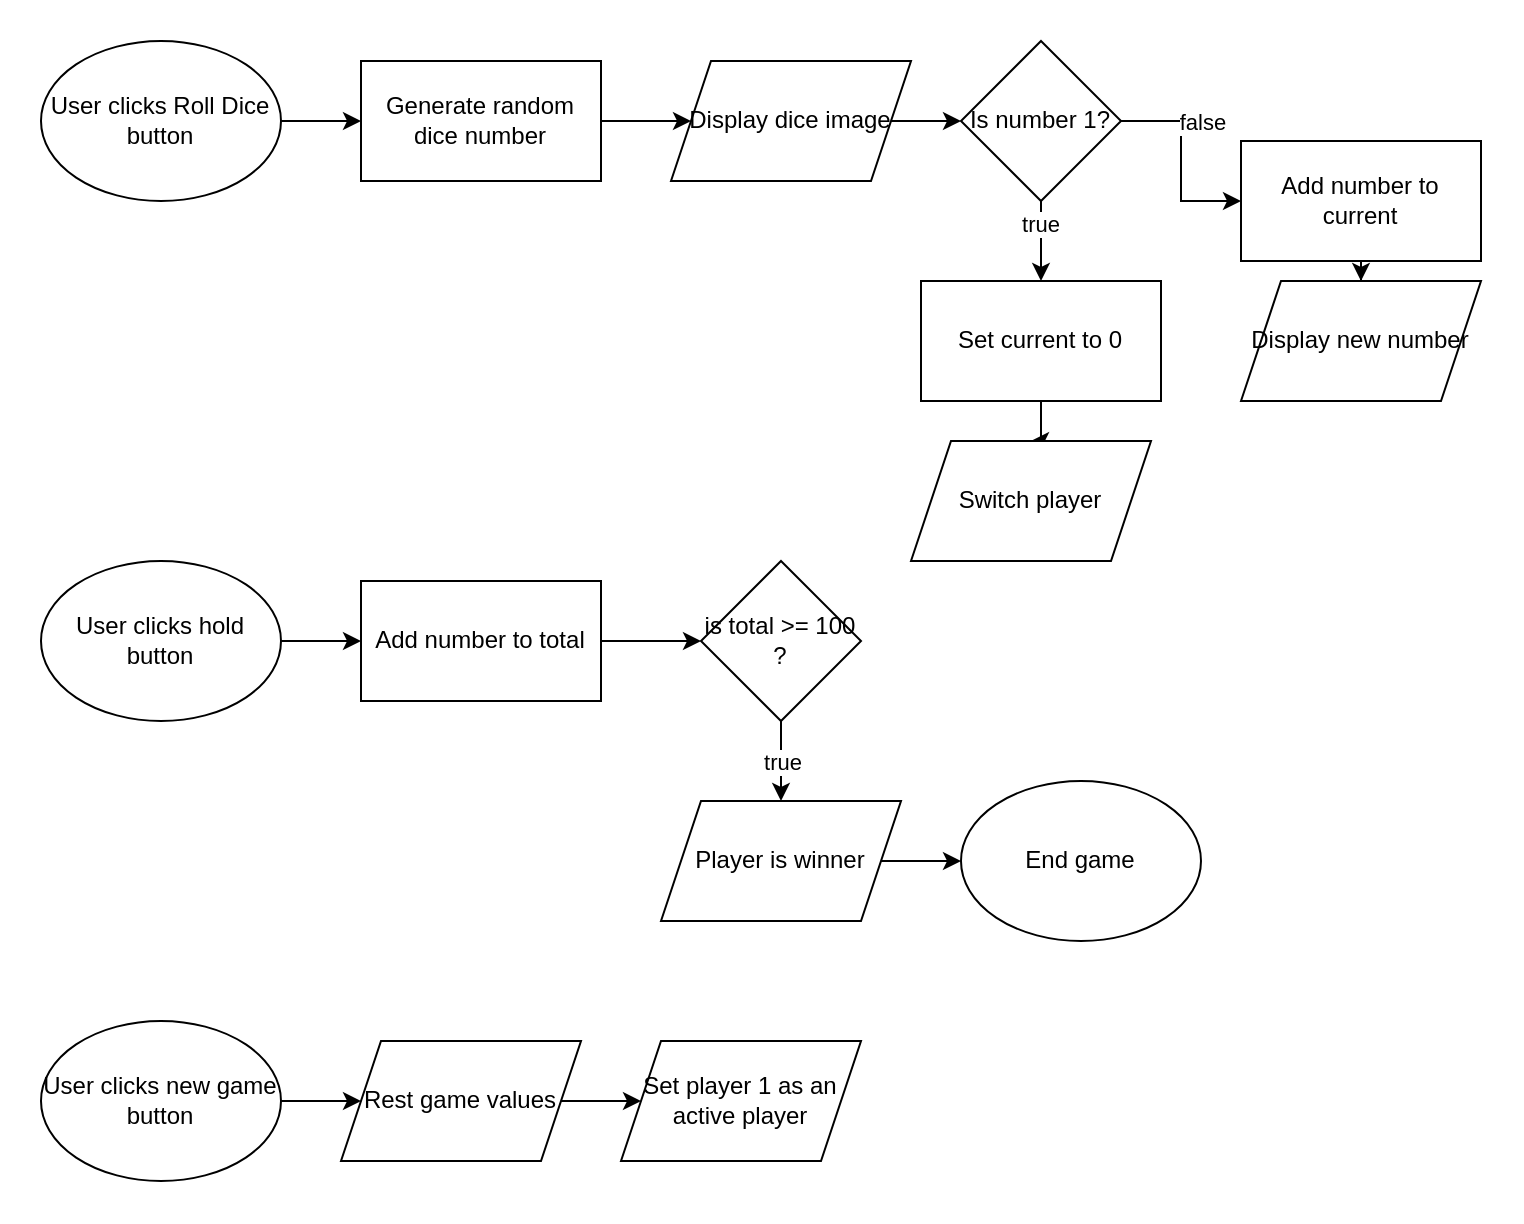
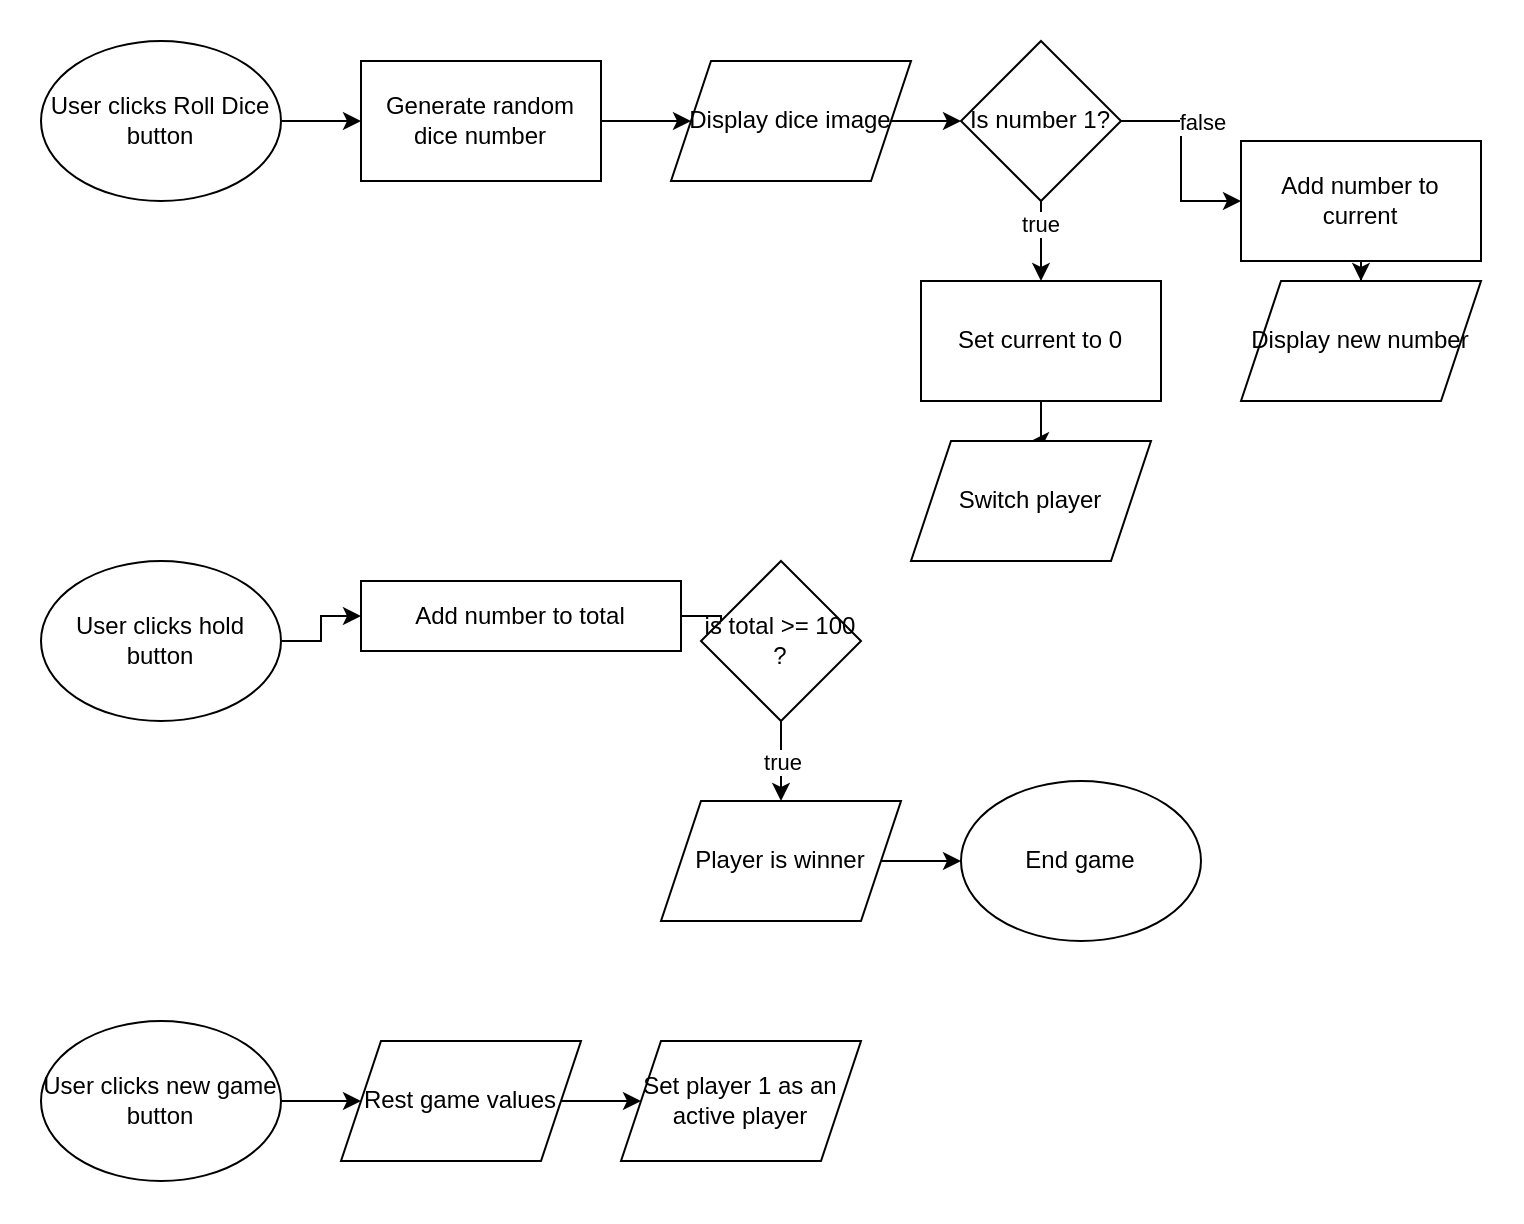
(481, 641) -> (521, 616)
